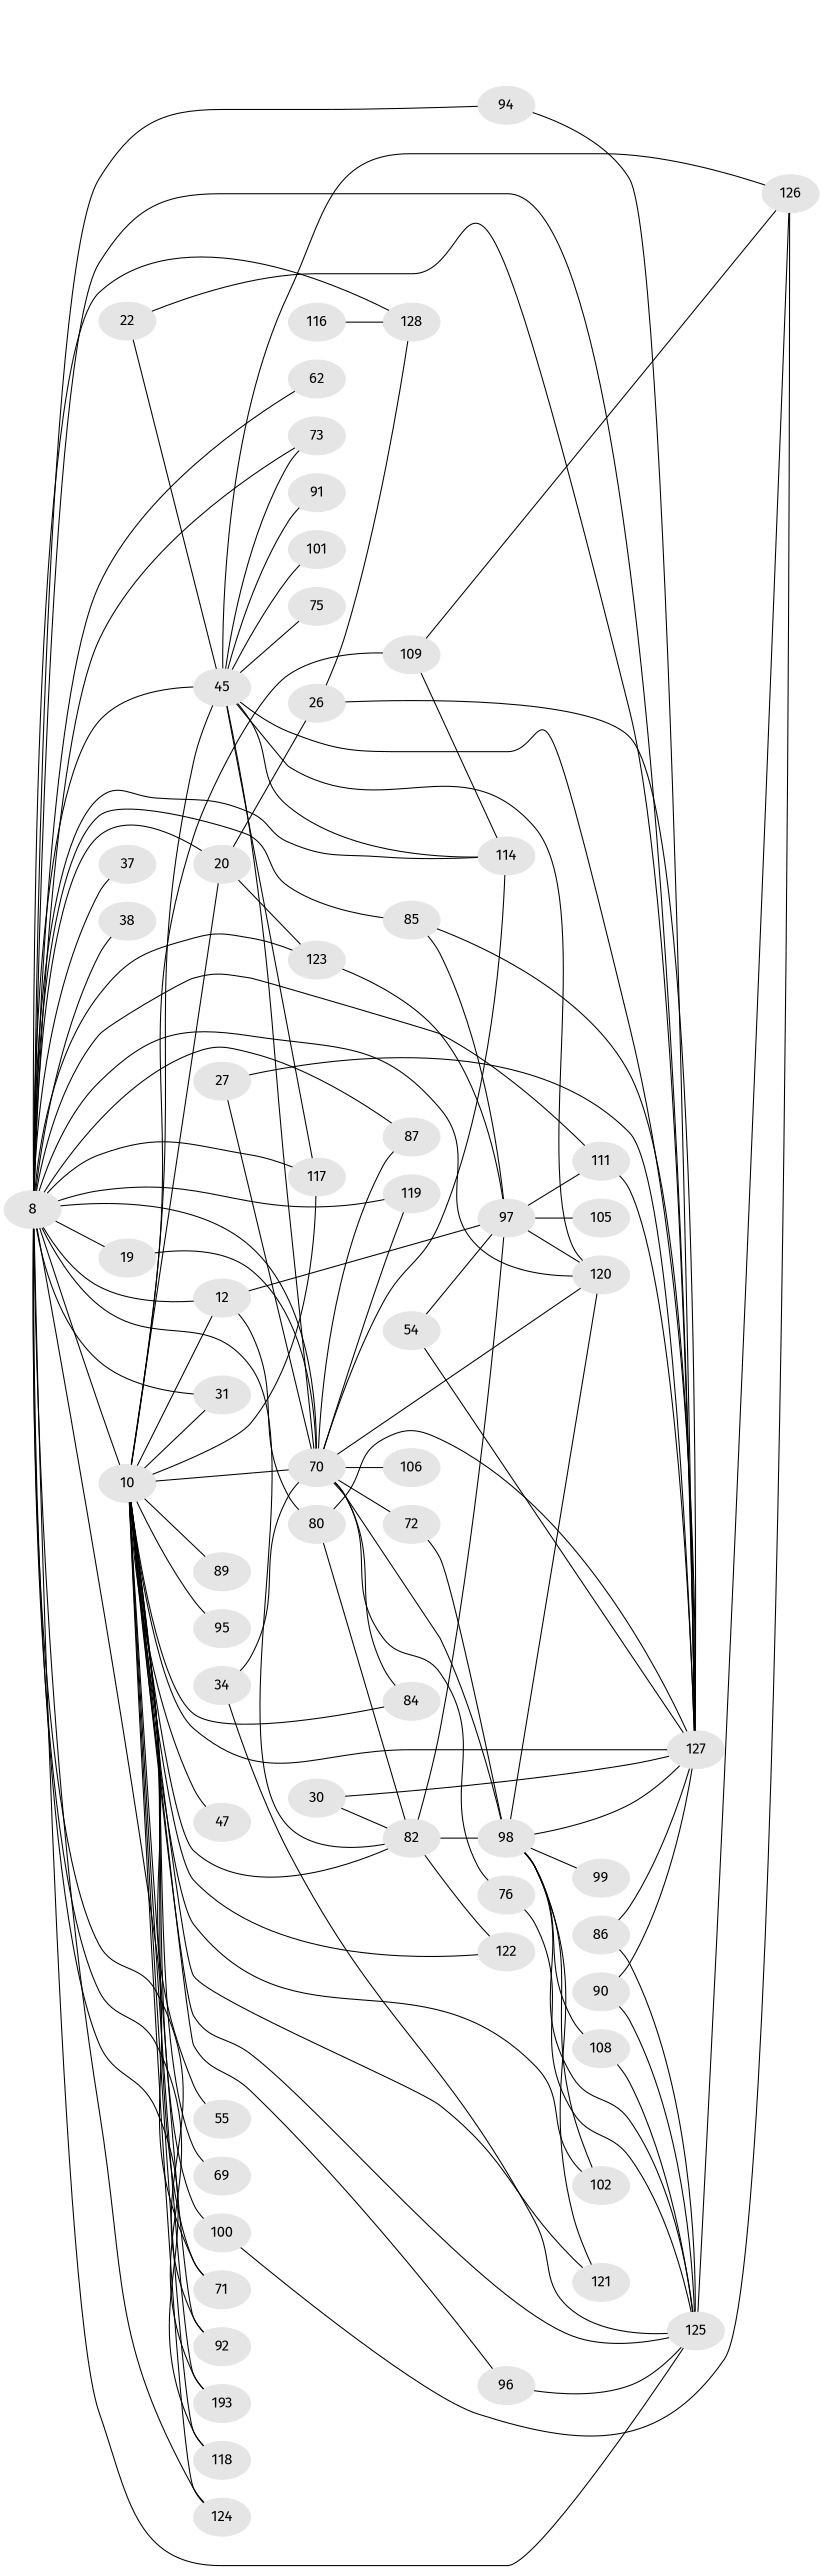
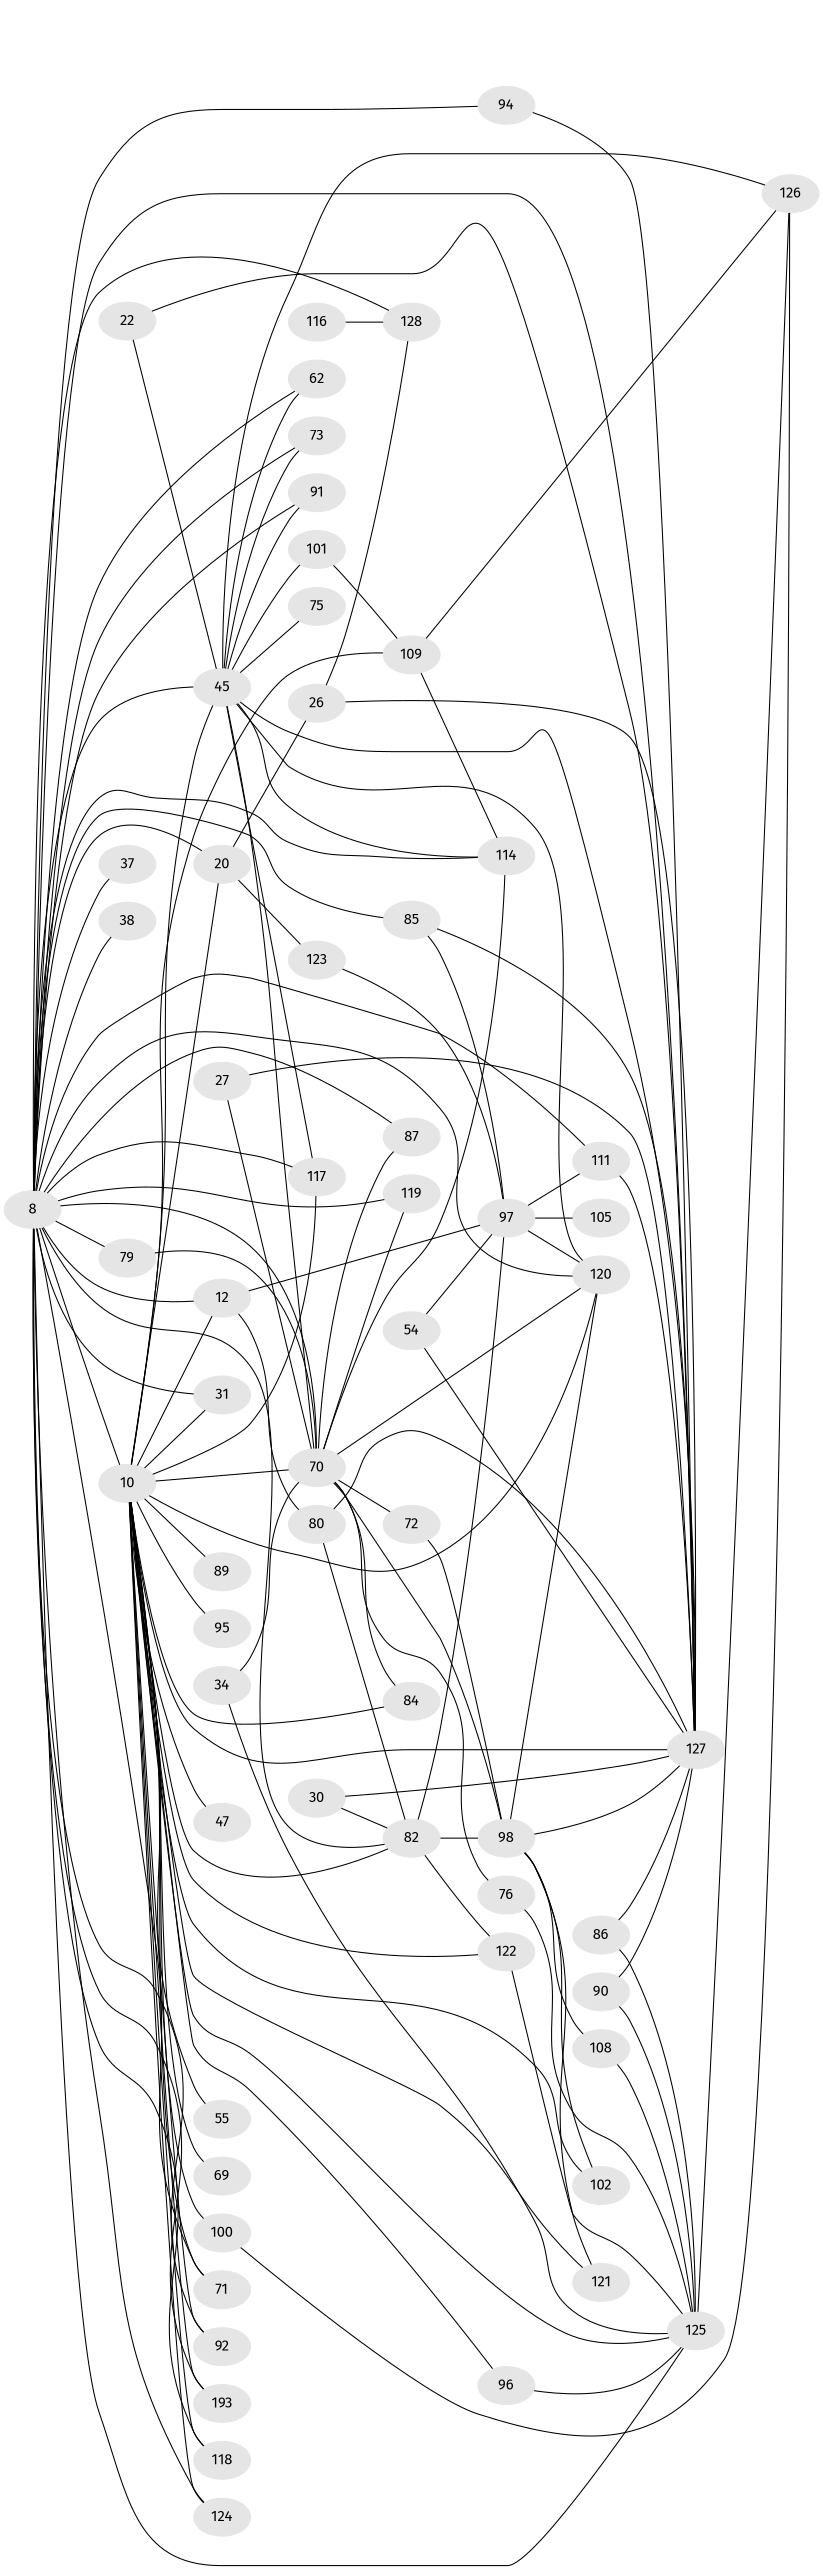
none -> (246, 526)
none -> (366, 601)
(101, 993) -> (86, 727)
(127, 1258) -> (127, 1258)
(412, 1468) -> none
none -> (427, 1559)
(601, 1878) -> none
(587, 2092) -> (555, 2146)
